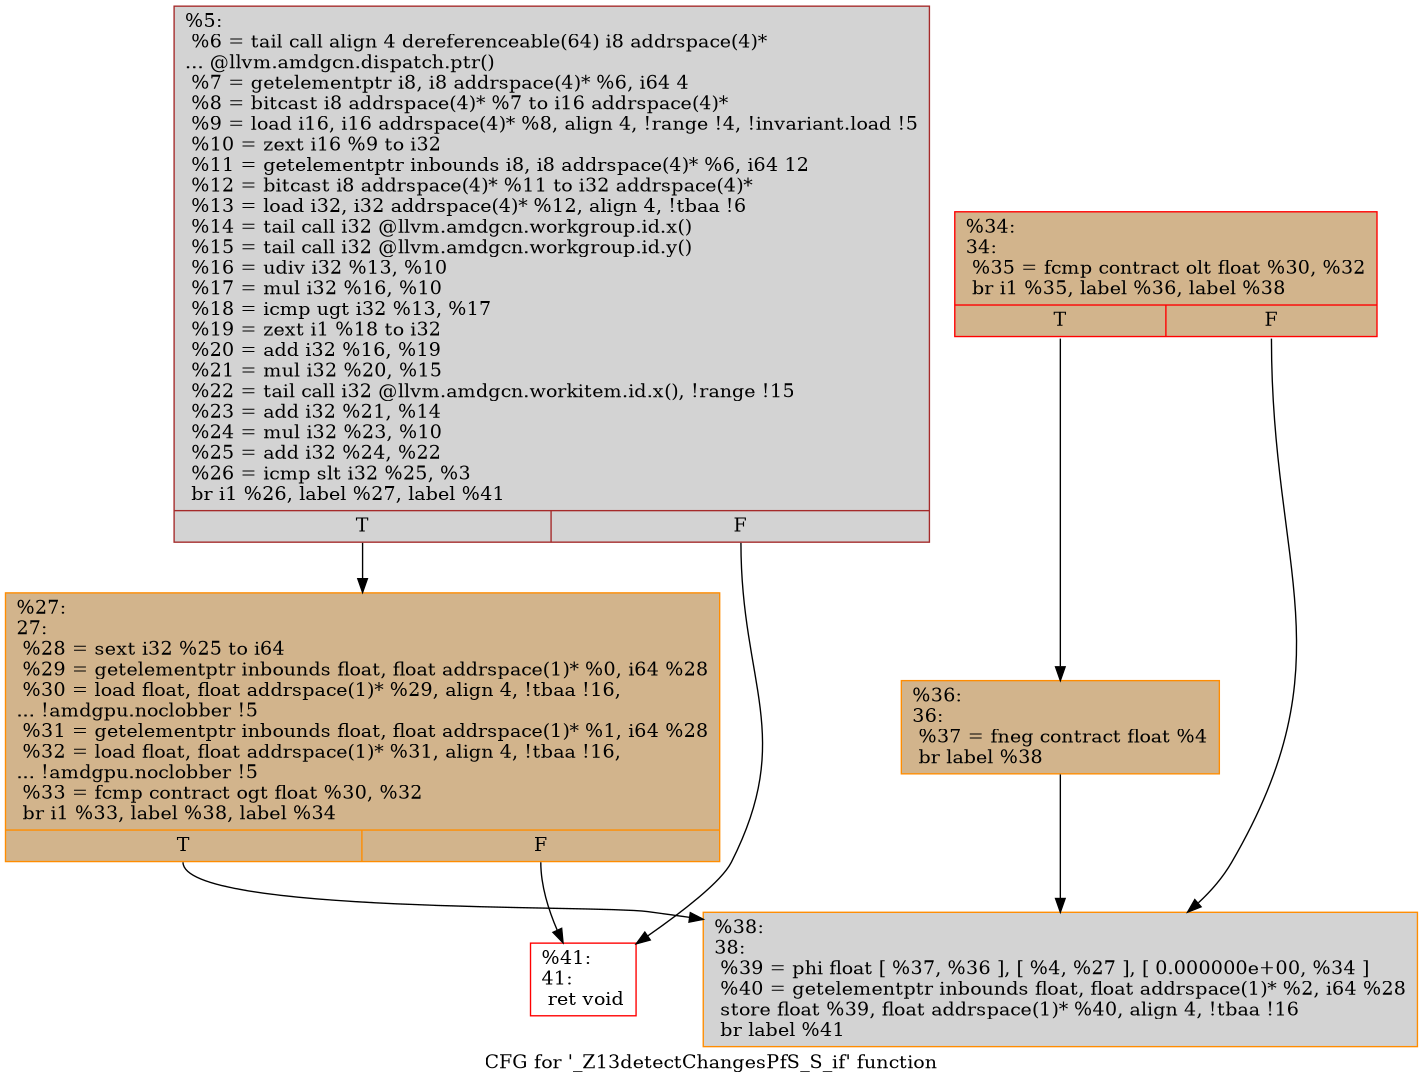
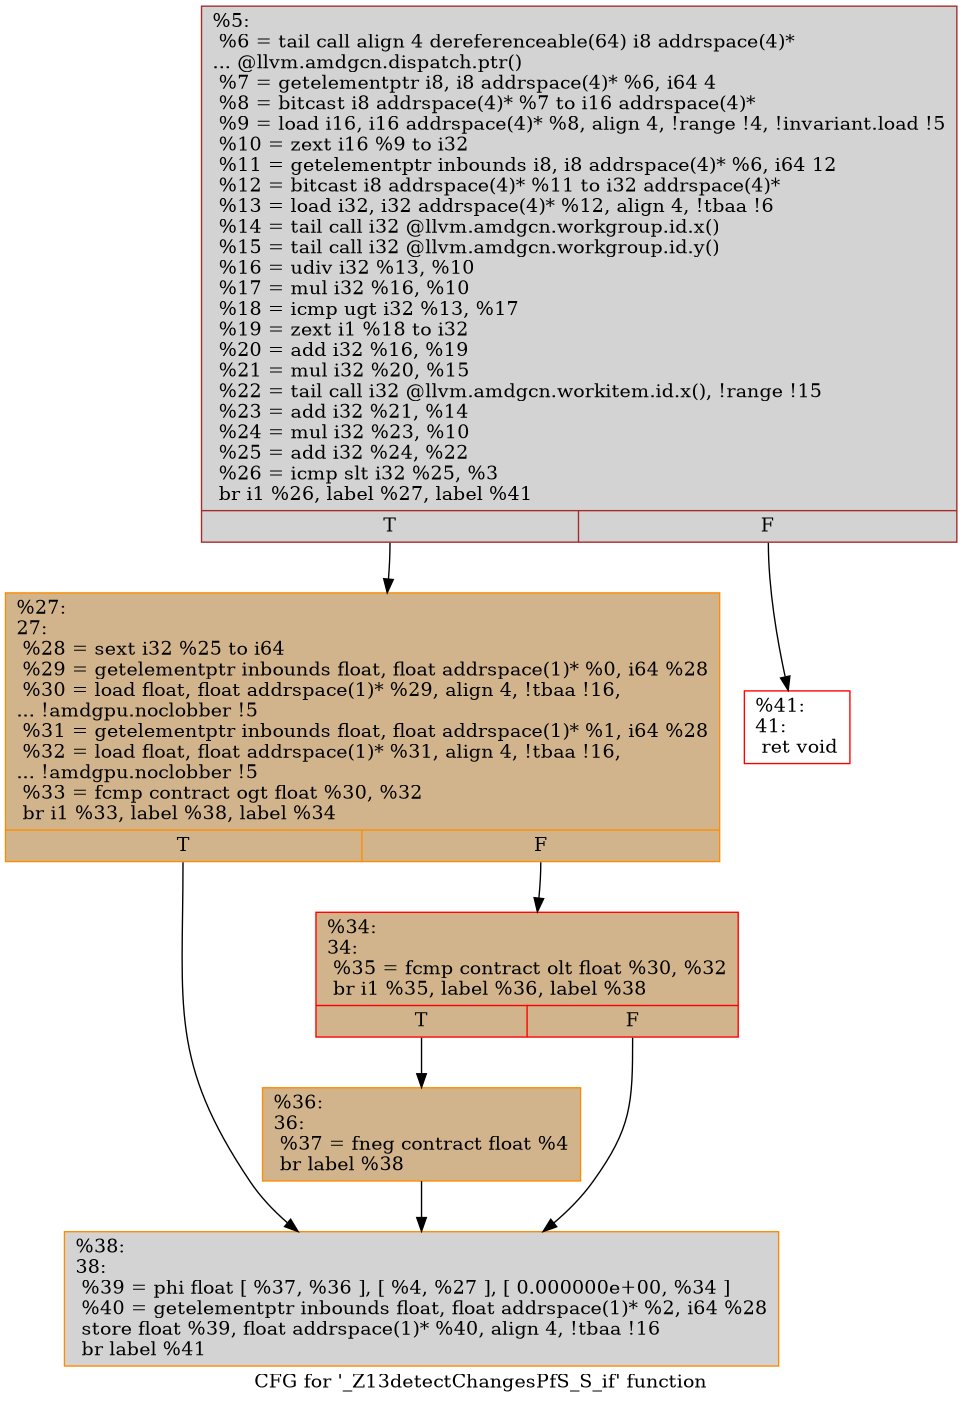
(546, 897) -> (540, 880)
